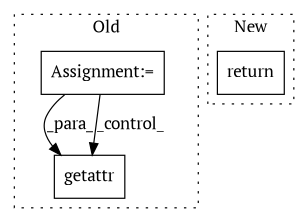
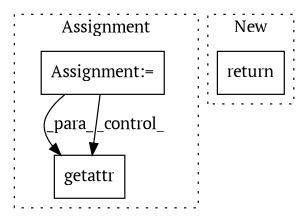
(106, 28) -> (106, 28)
